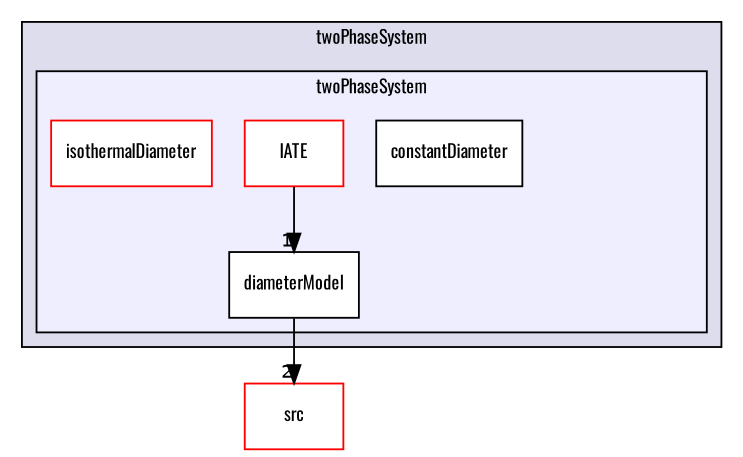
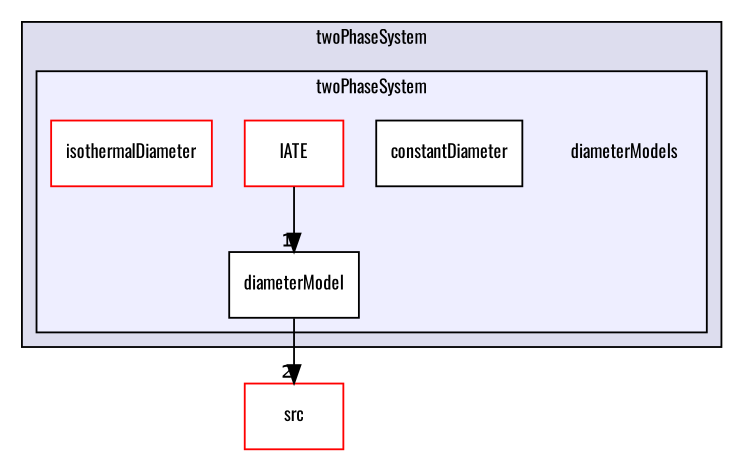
none -> (625, 153)
